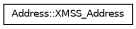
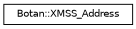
(68, 14) -> (68, 14)
